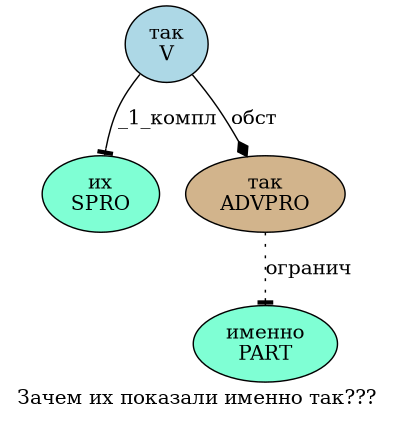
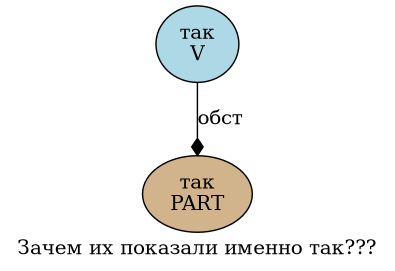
(101, 194) -> none
(265, 194) -> (197, 194)
(265, 344) -> none
